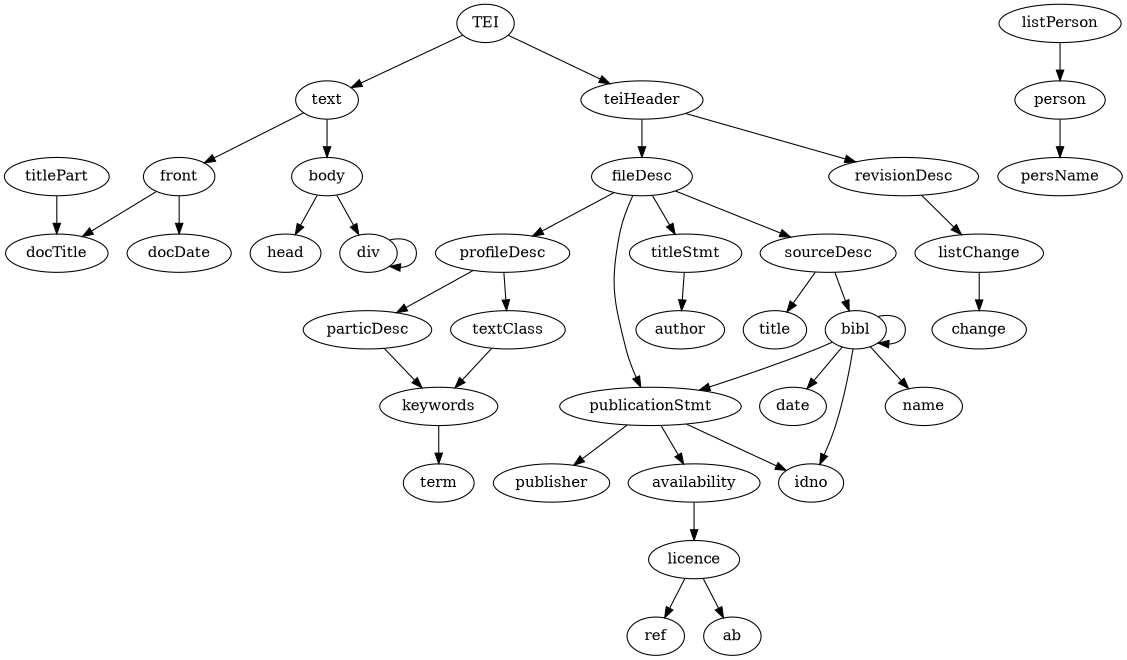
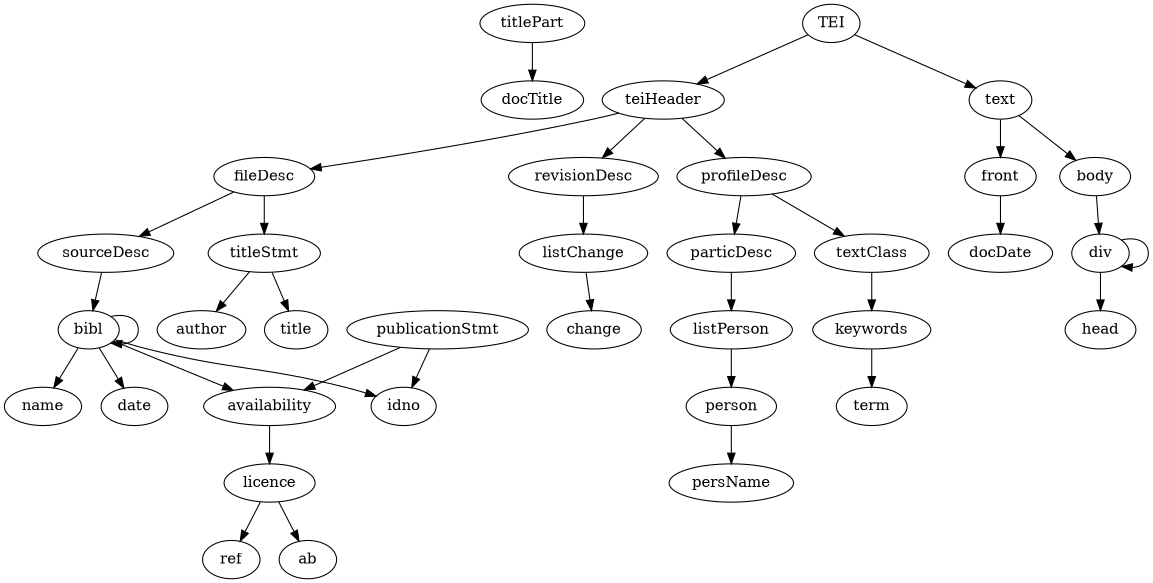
(309, 210) -> (1100, 286)
(124, 211) -> none
(578, 212) -> (700, 135)
(614, 287) -> none
(804, 288) -> (278, 287)
(399, 364) -> (731, 286)
(771, 366) -> (168, 364)
(552, 483) -> none
